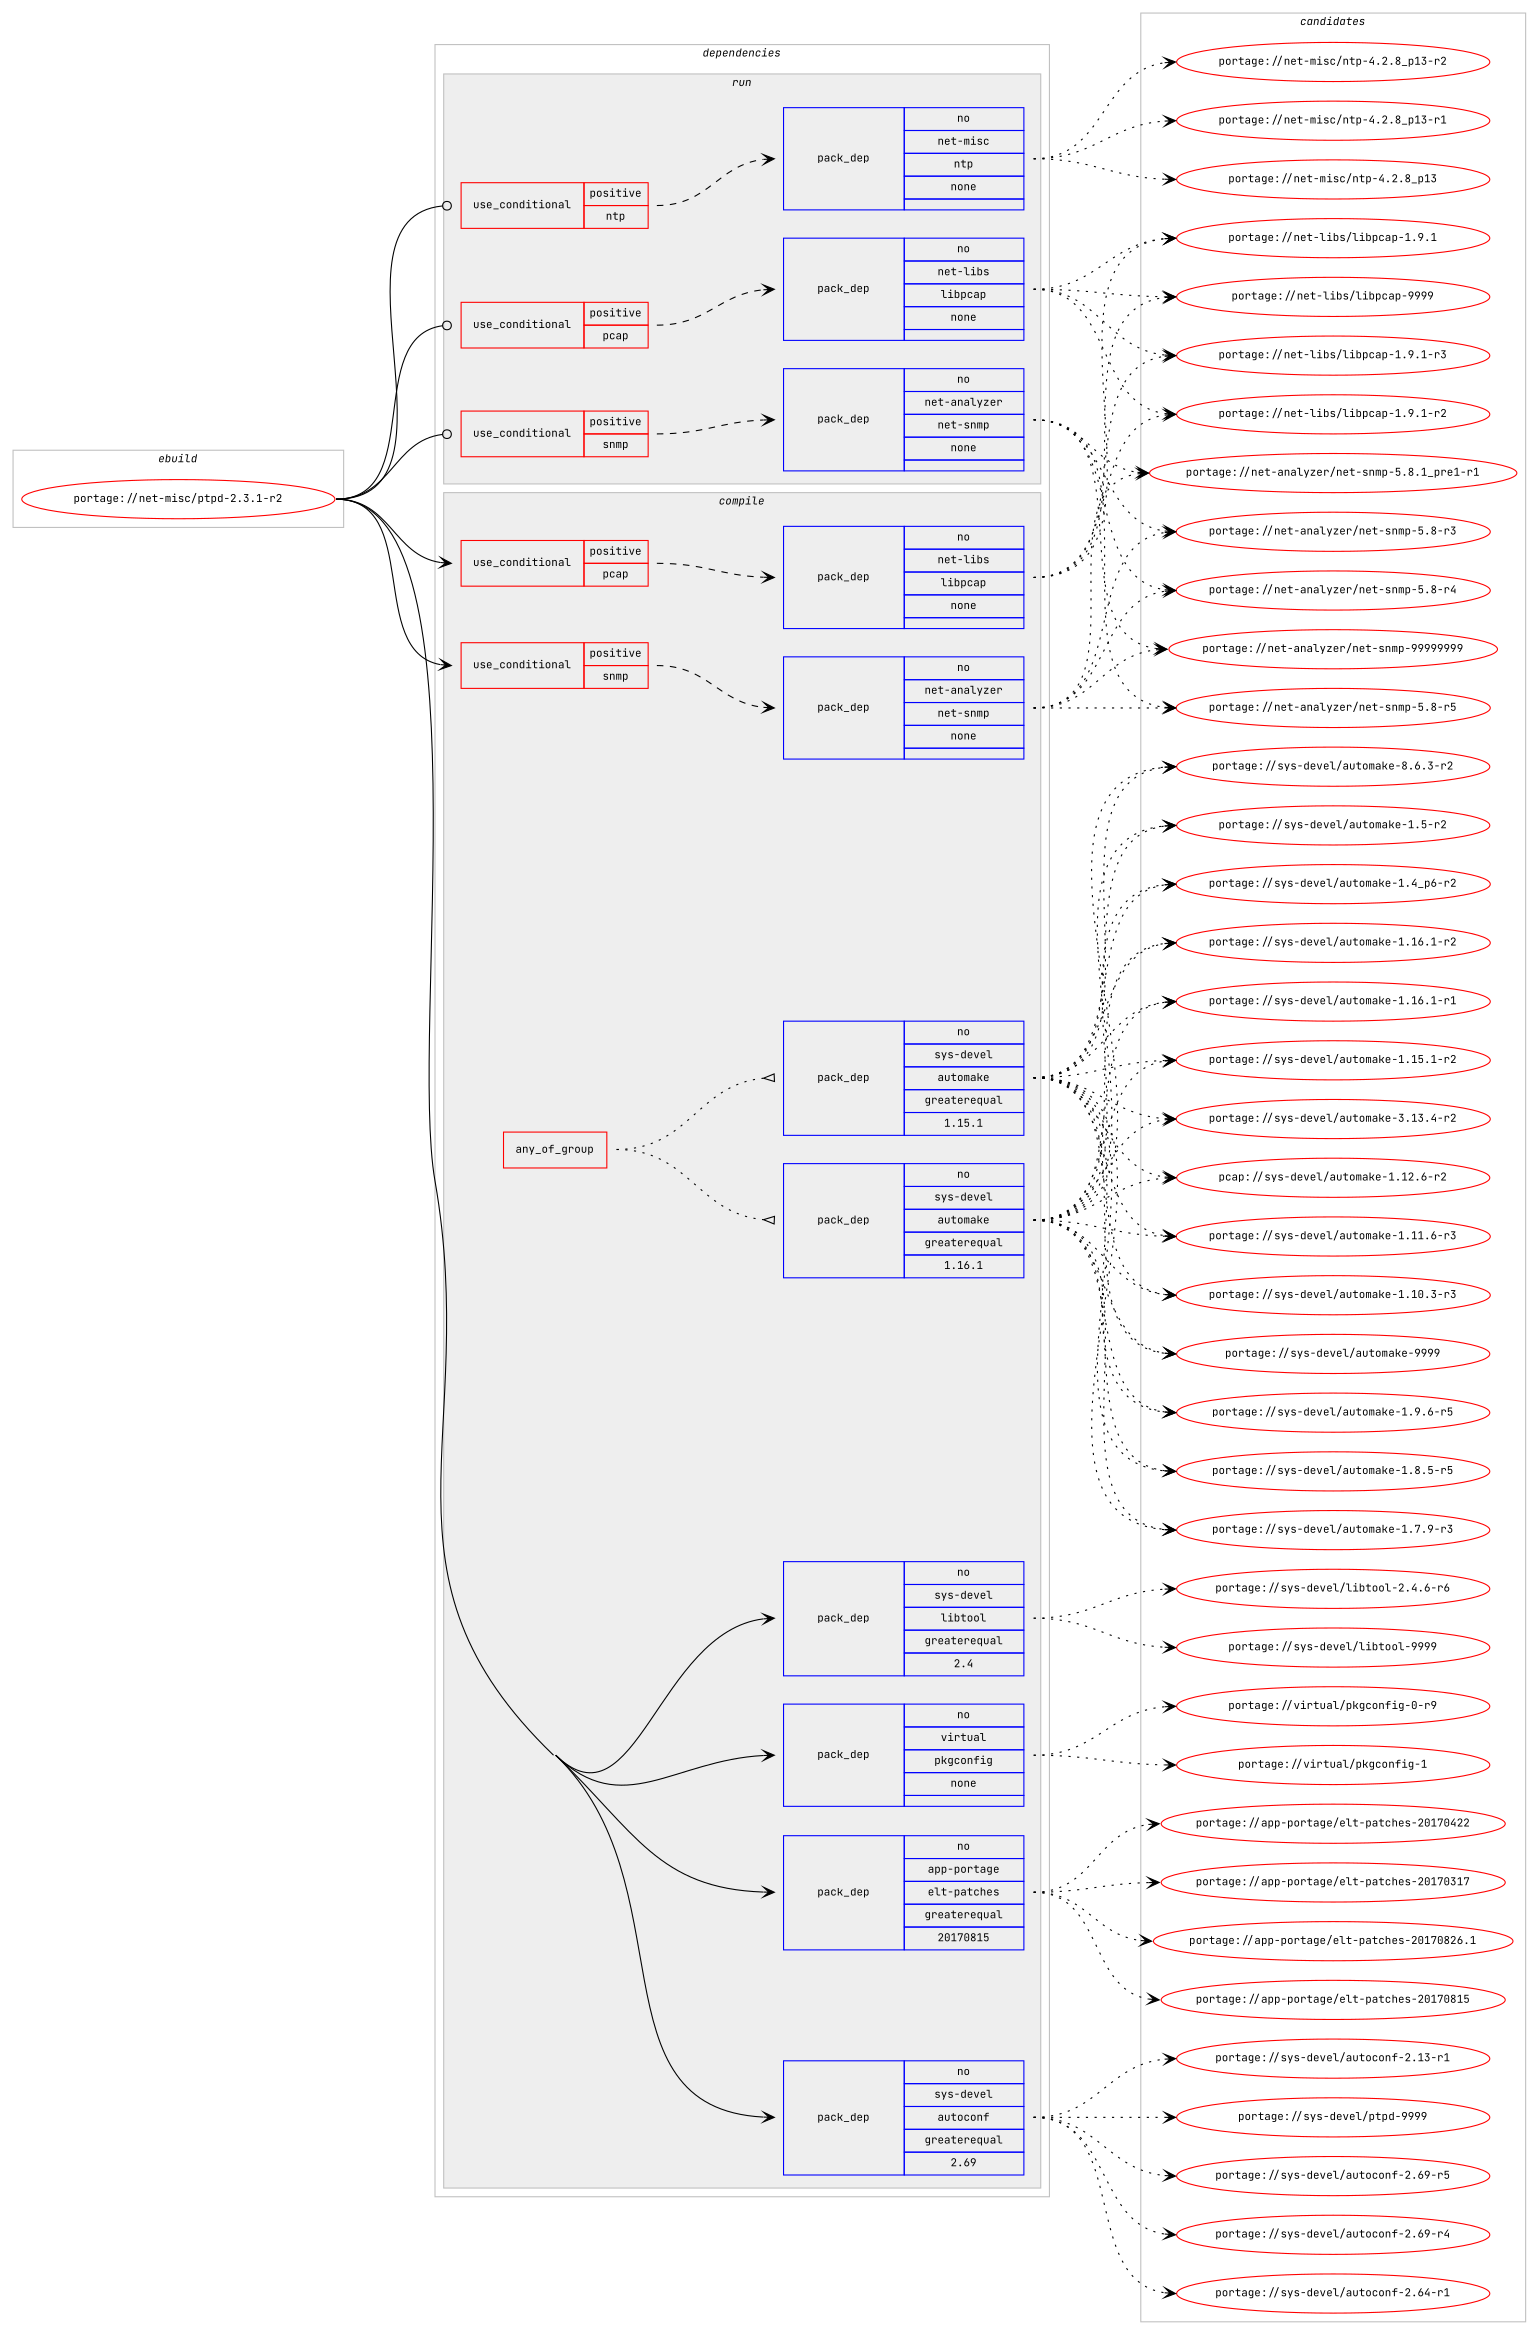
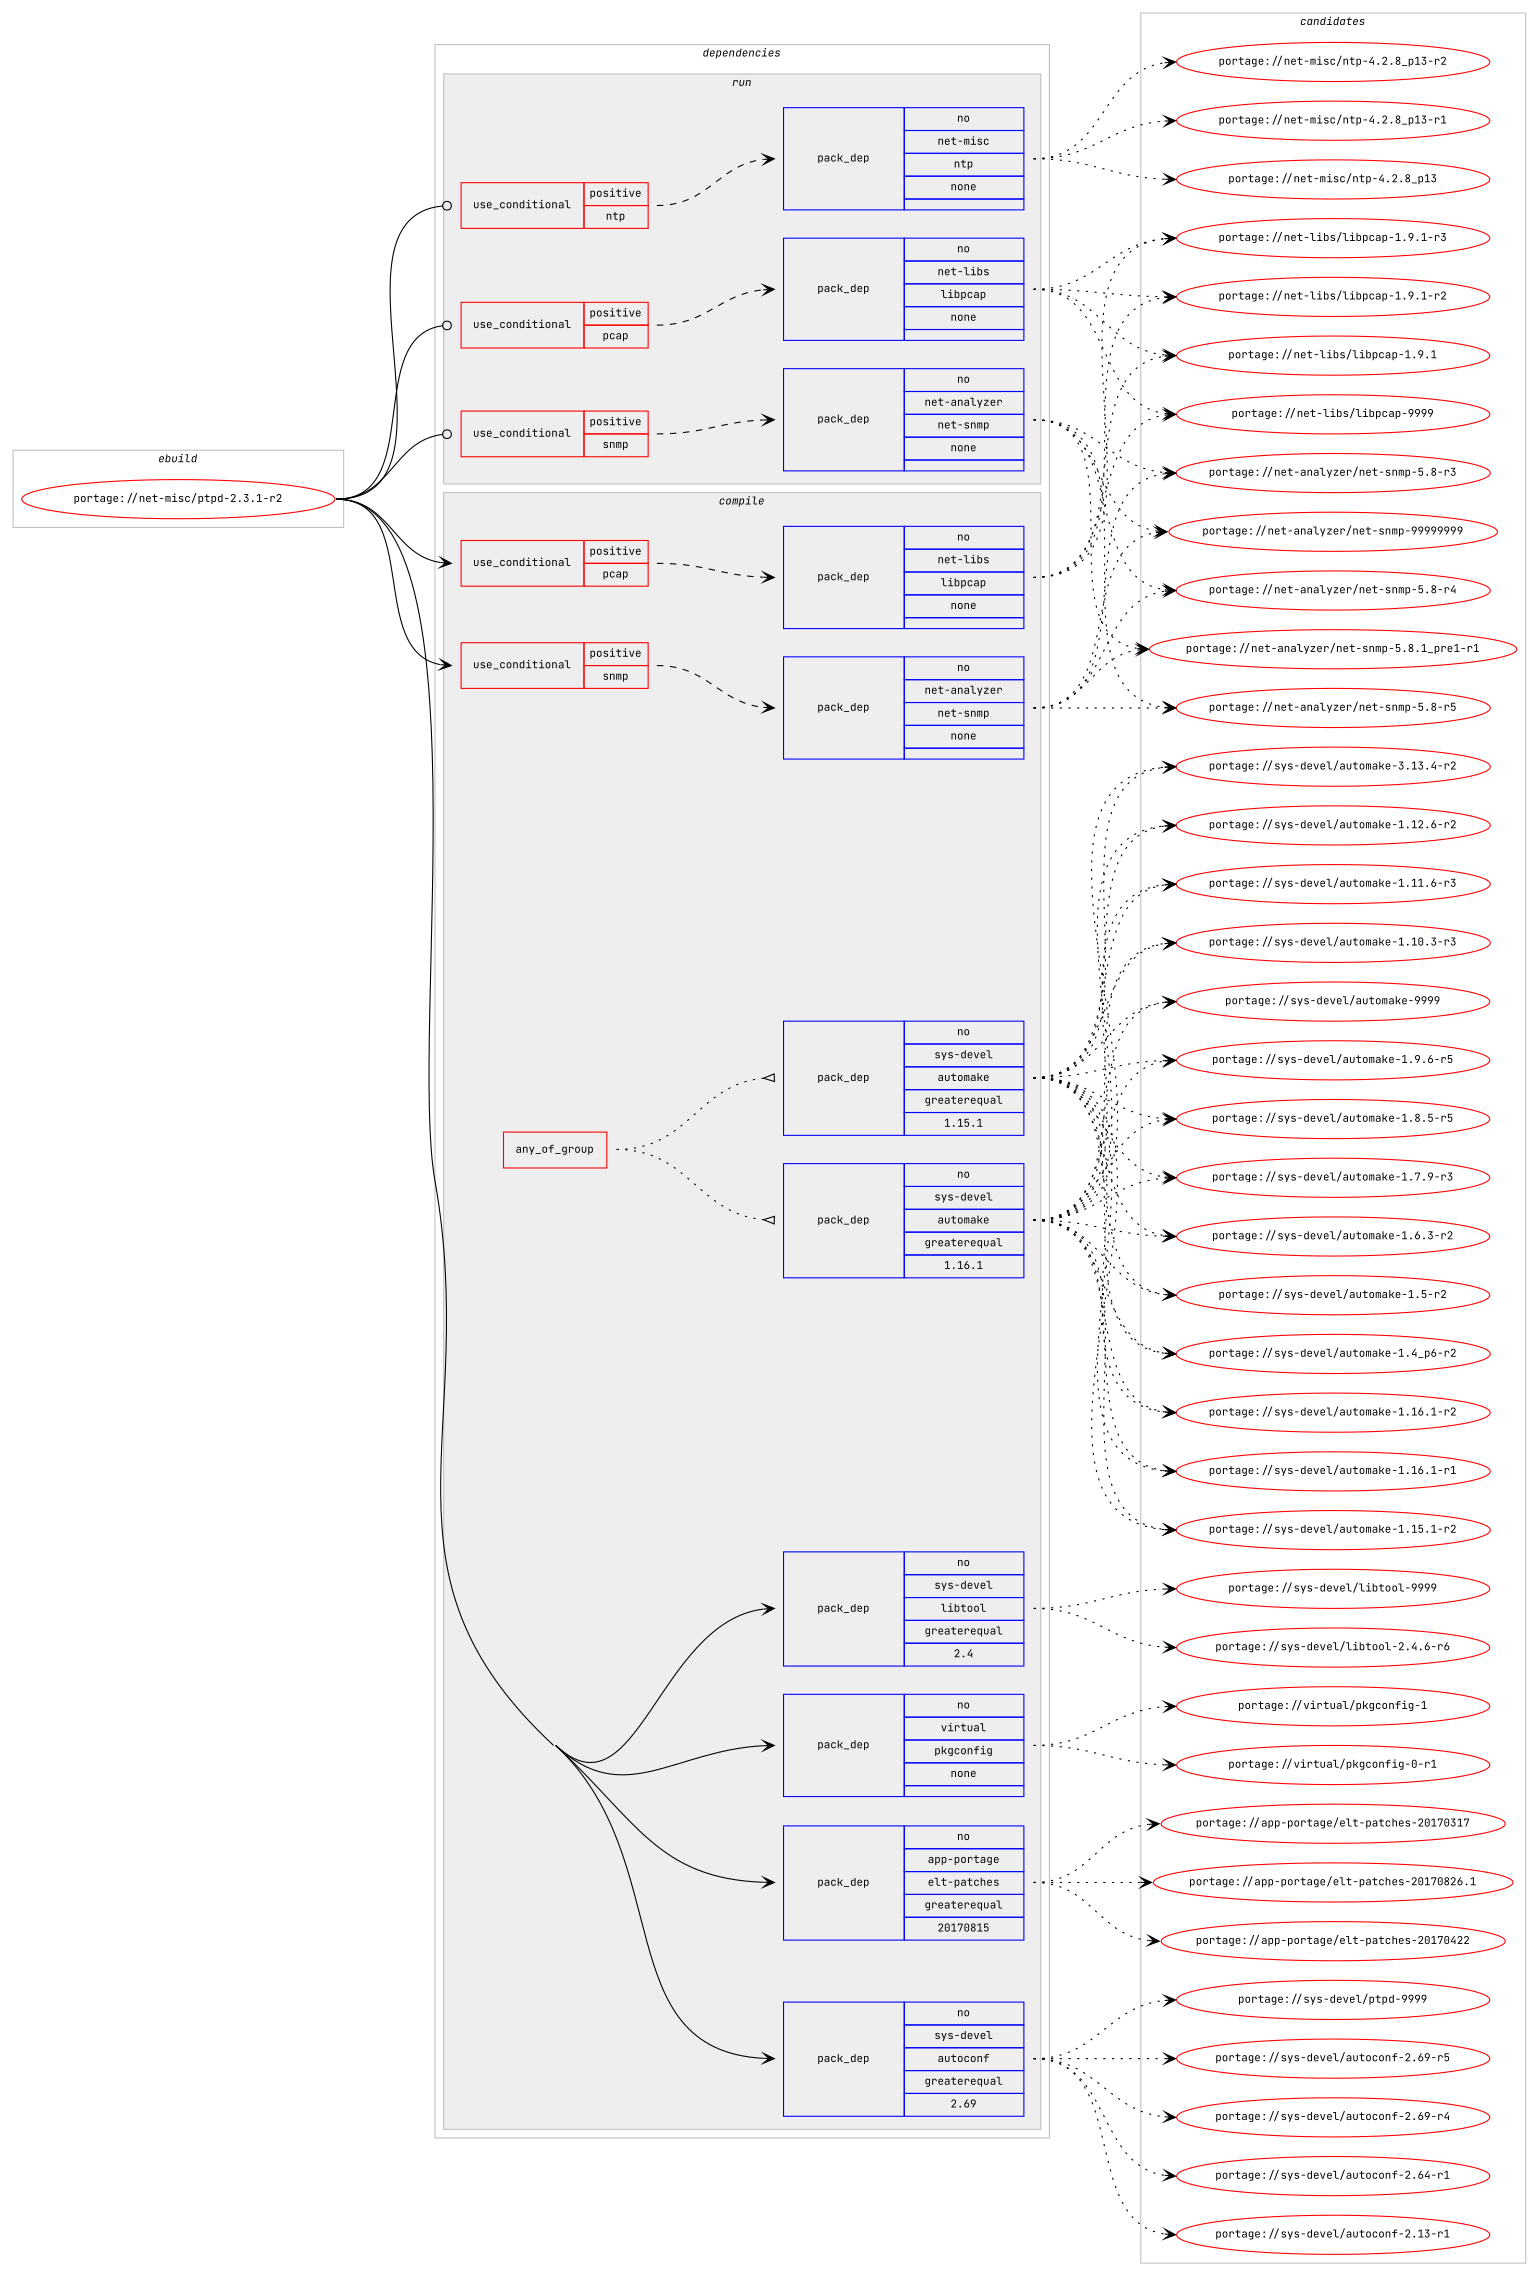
(1333, 767) -> (1333, 1236)
(1333, 1178) -> (1333, 825)
(1333, 1706) -> (1333, 1765)
(1333, 2000) -> none
